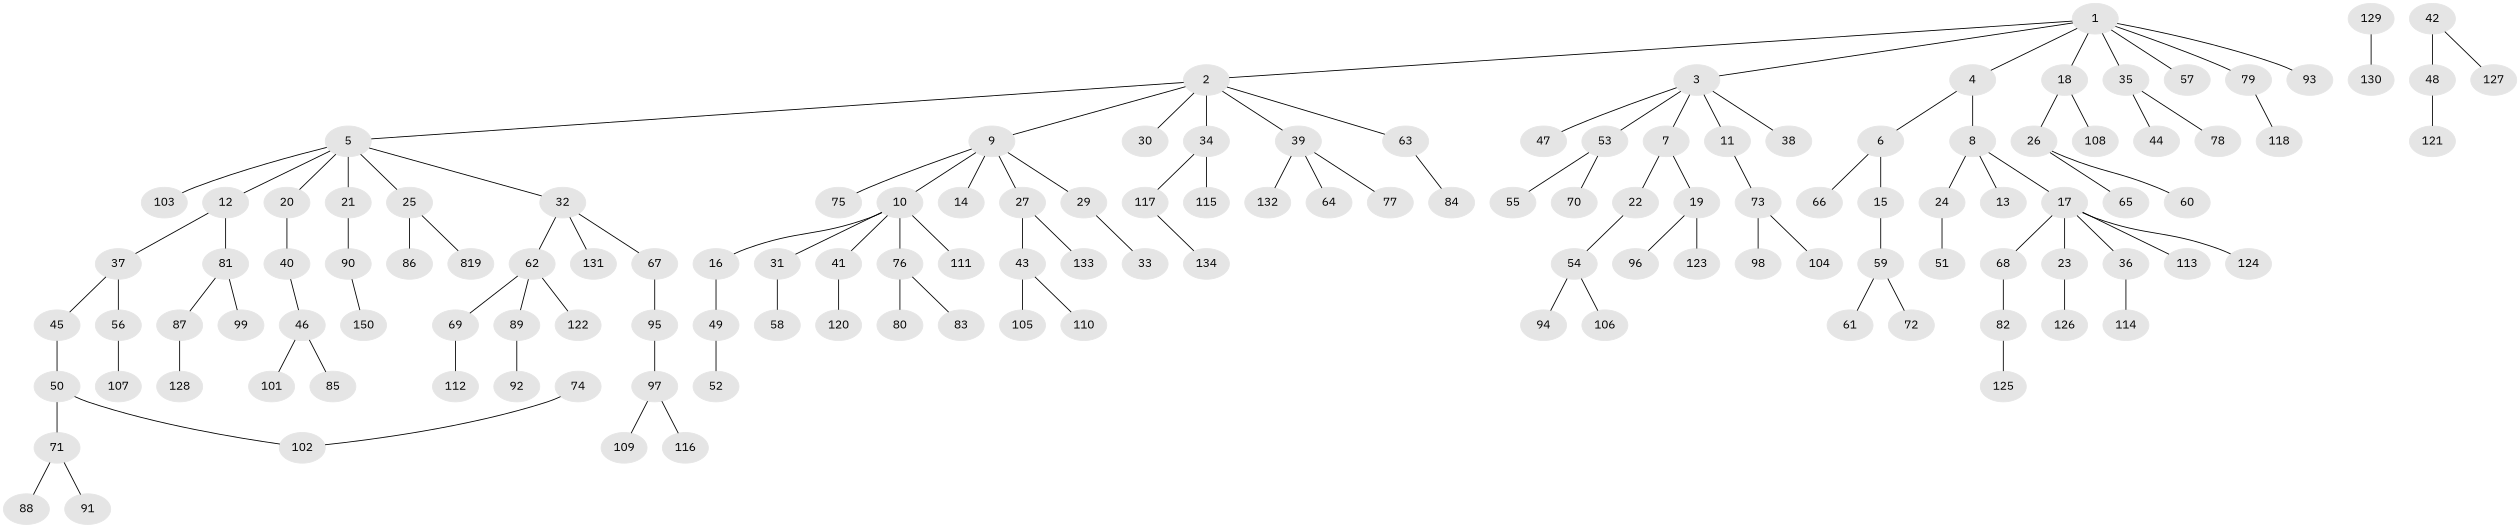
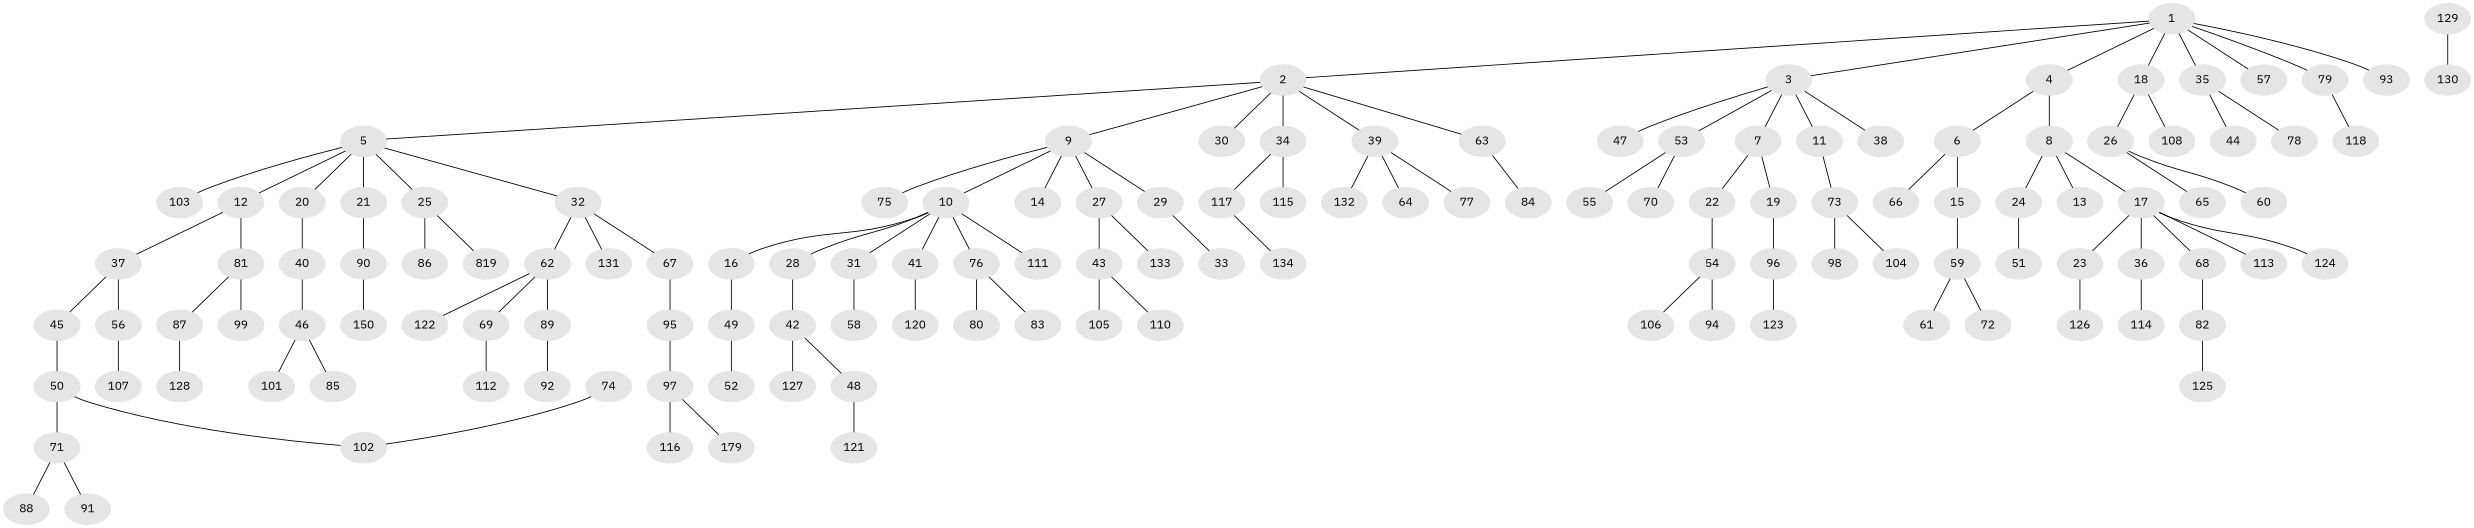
(1697, 233) -> (1773, 295)
none -> (793, 264)
(624, 448) -> (731, 448)
